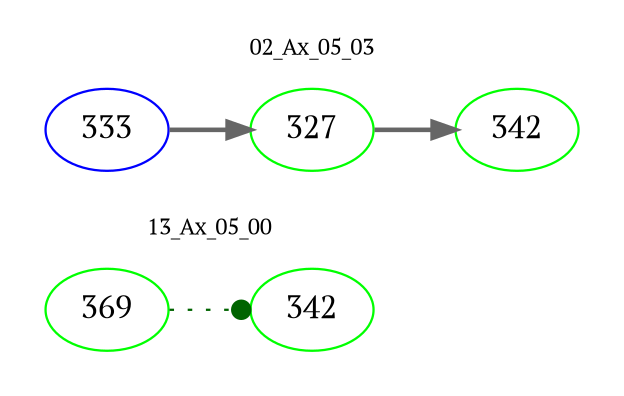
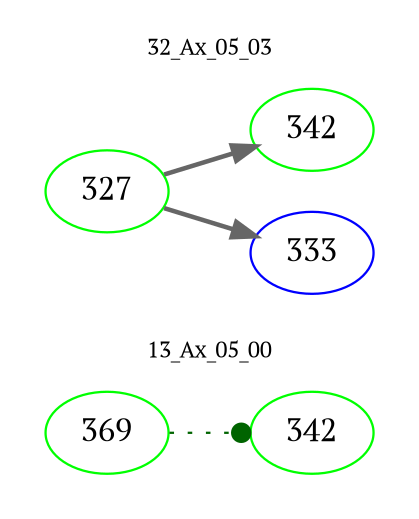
(312, 49) -> (210, 49)
(198, 130) -> (199, 219)
